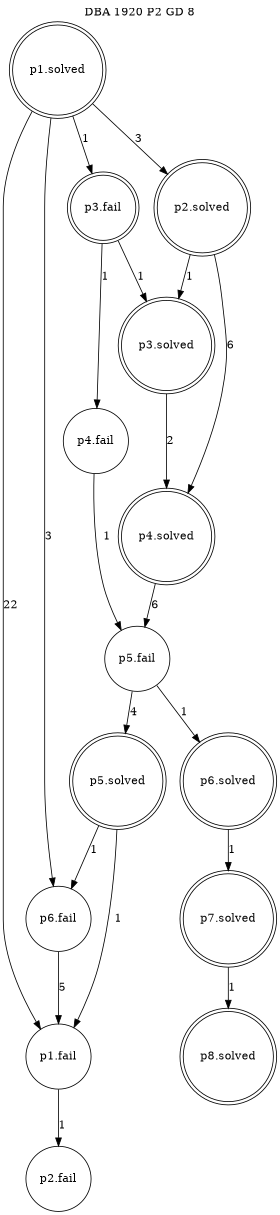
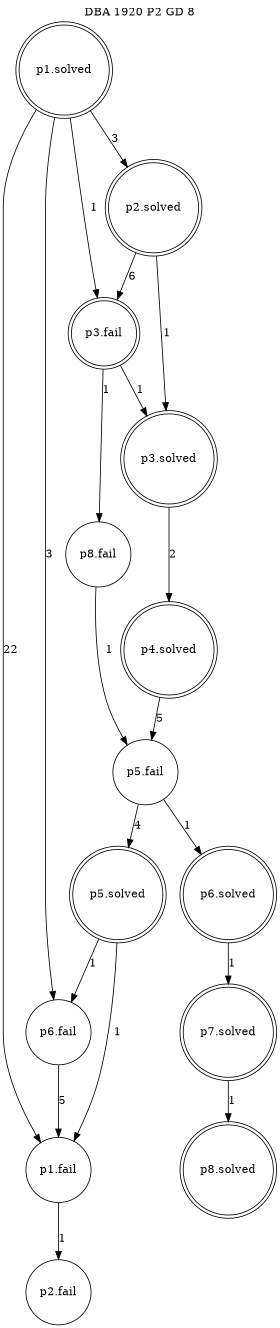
(225, 372) -> (128, 272)
(96, 441) -> (98, 554)
(155, 605) -> (160, 719)
